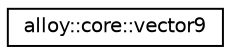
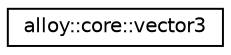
(115, 27) -> (115, 27)
